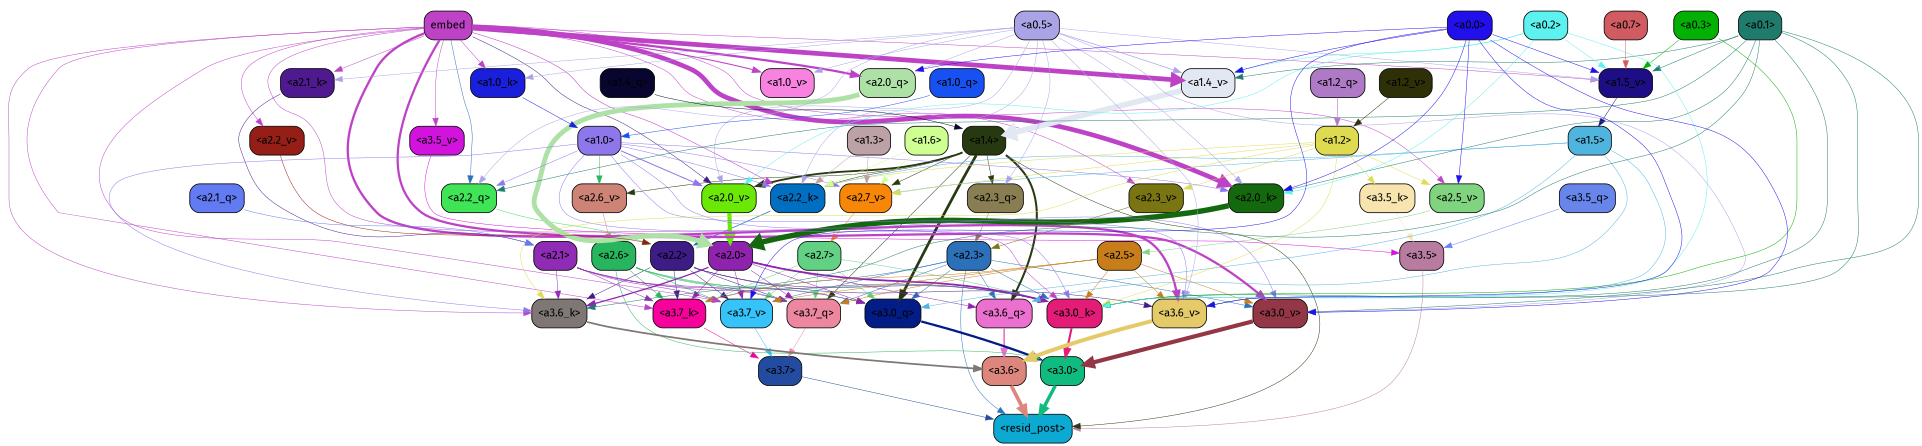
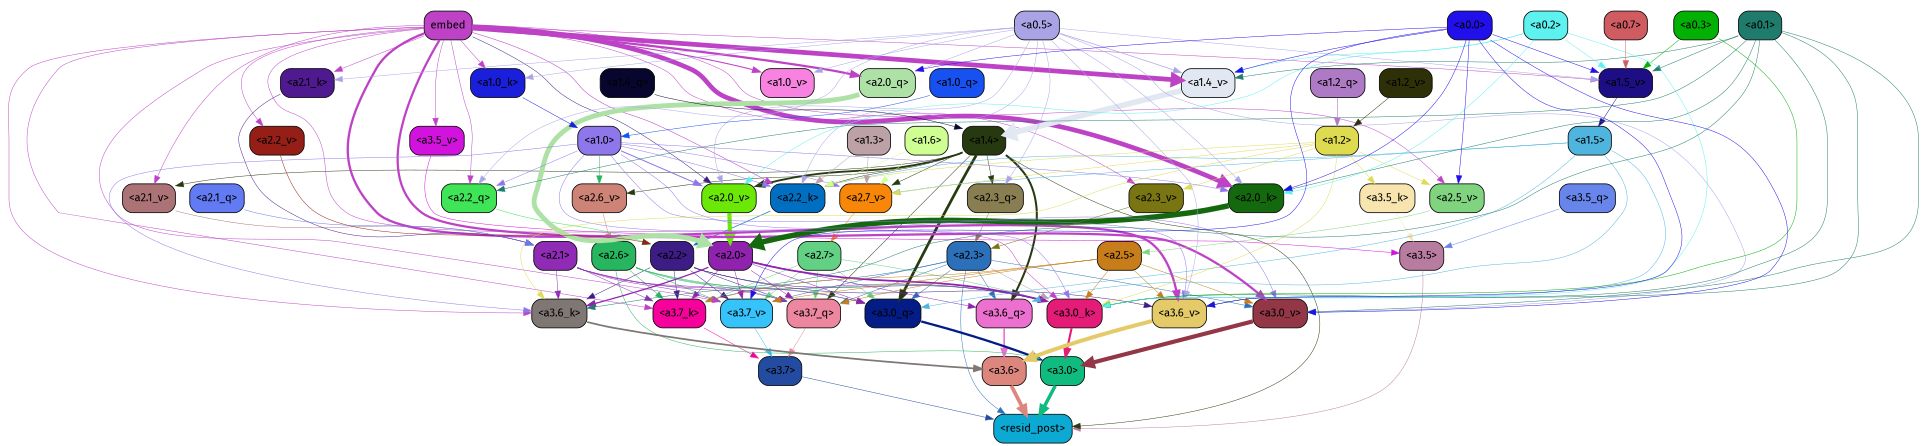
(466, 107) -> (466, 107)
none -> (149, 198)
(1015, 281) -> (1015, 281)
